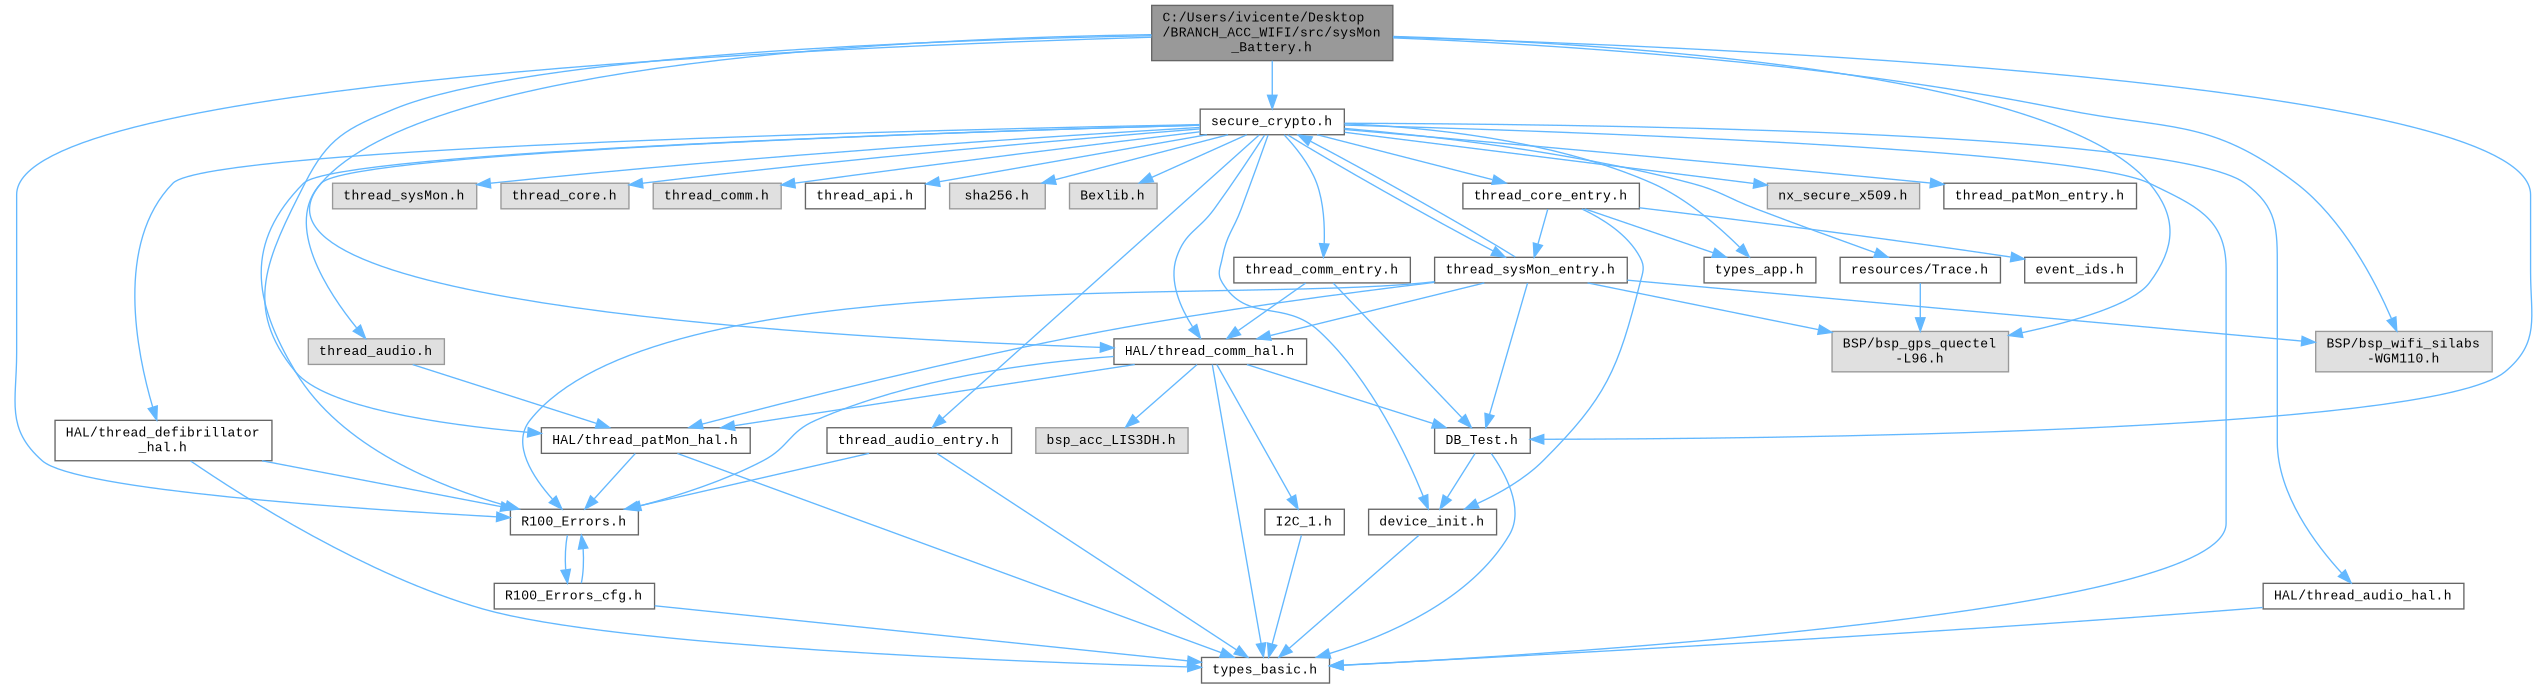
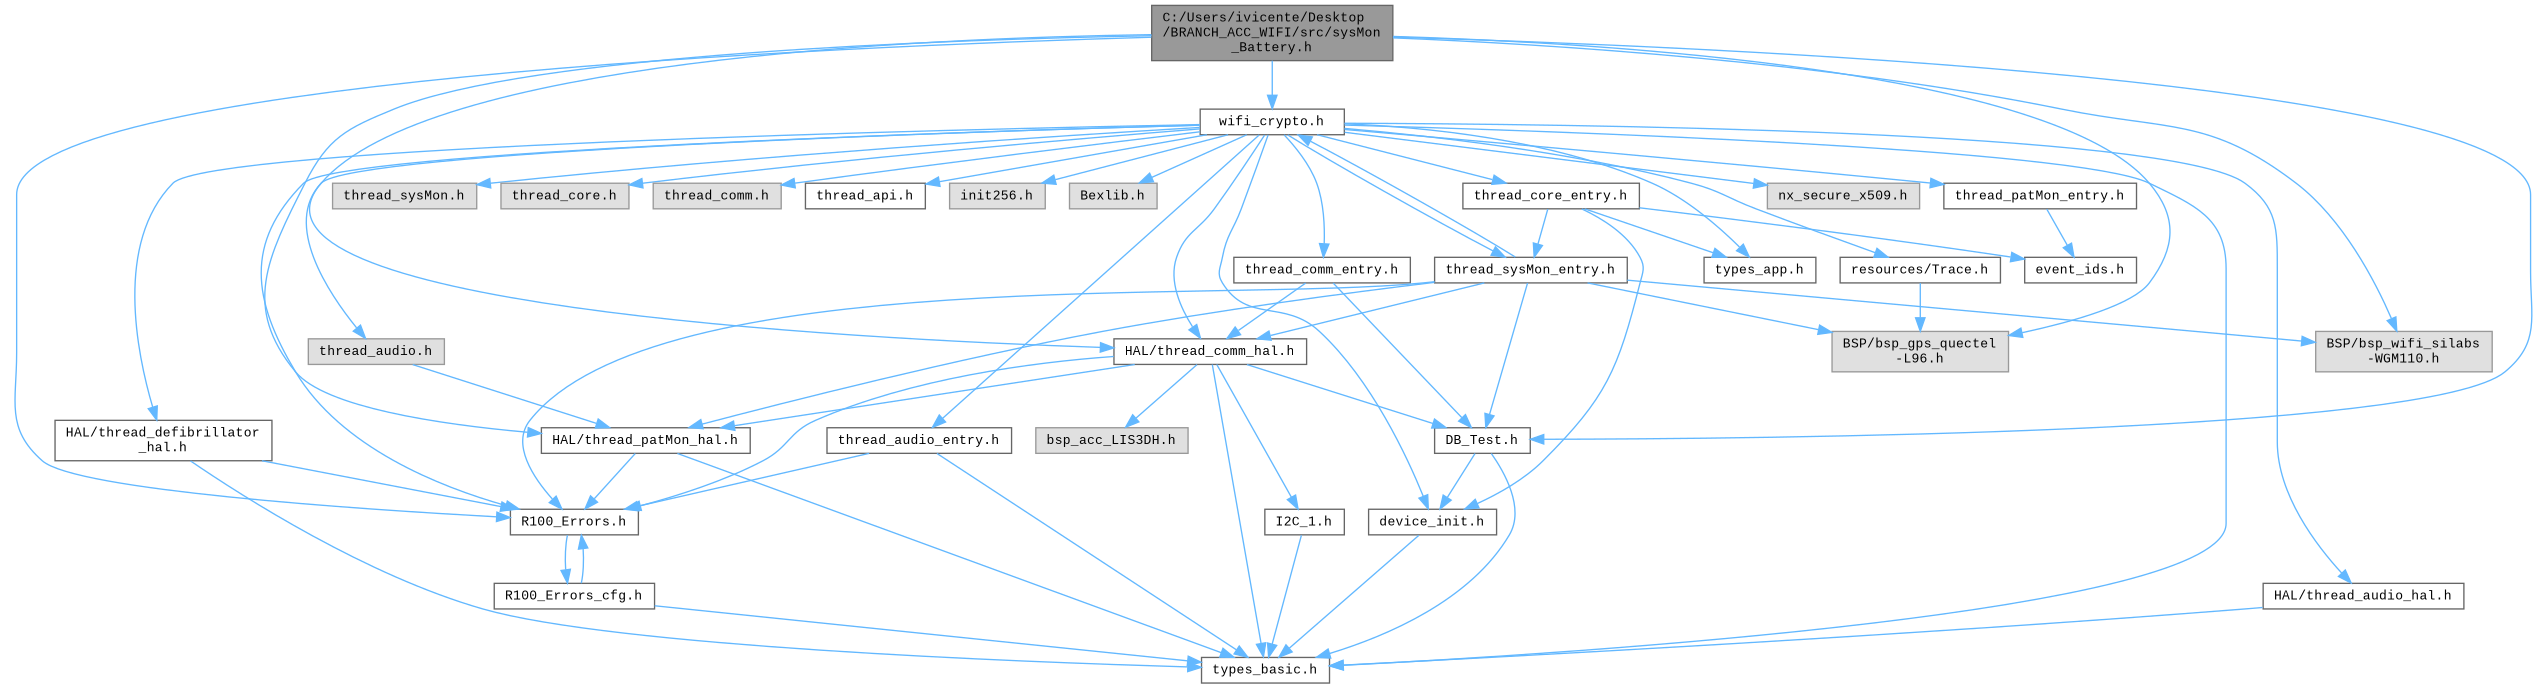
(1272, 122) -> (1272, 122)
(997, 196) -> (997, 196)
none -> (2057, 227)
